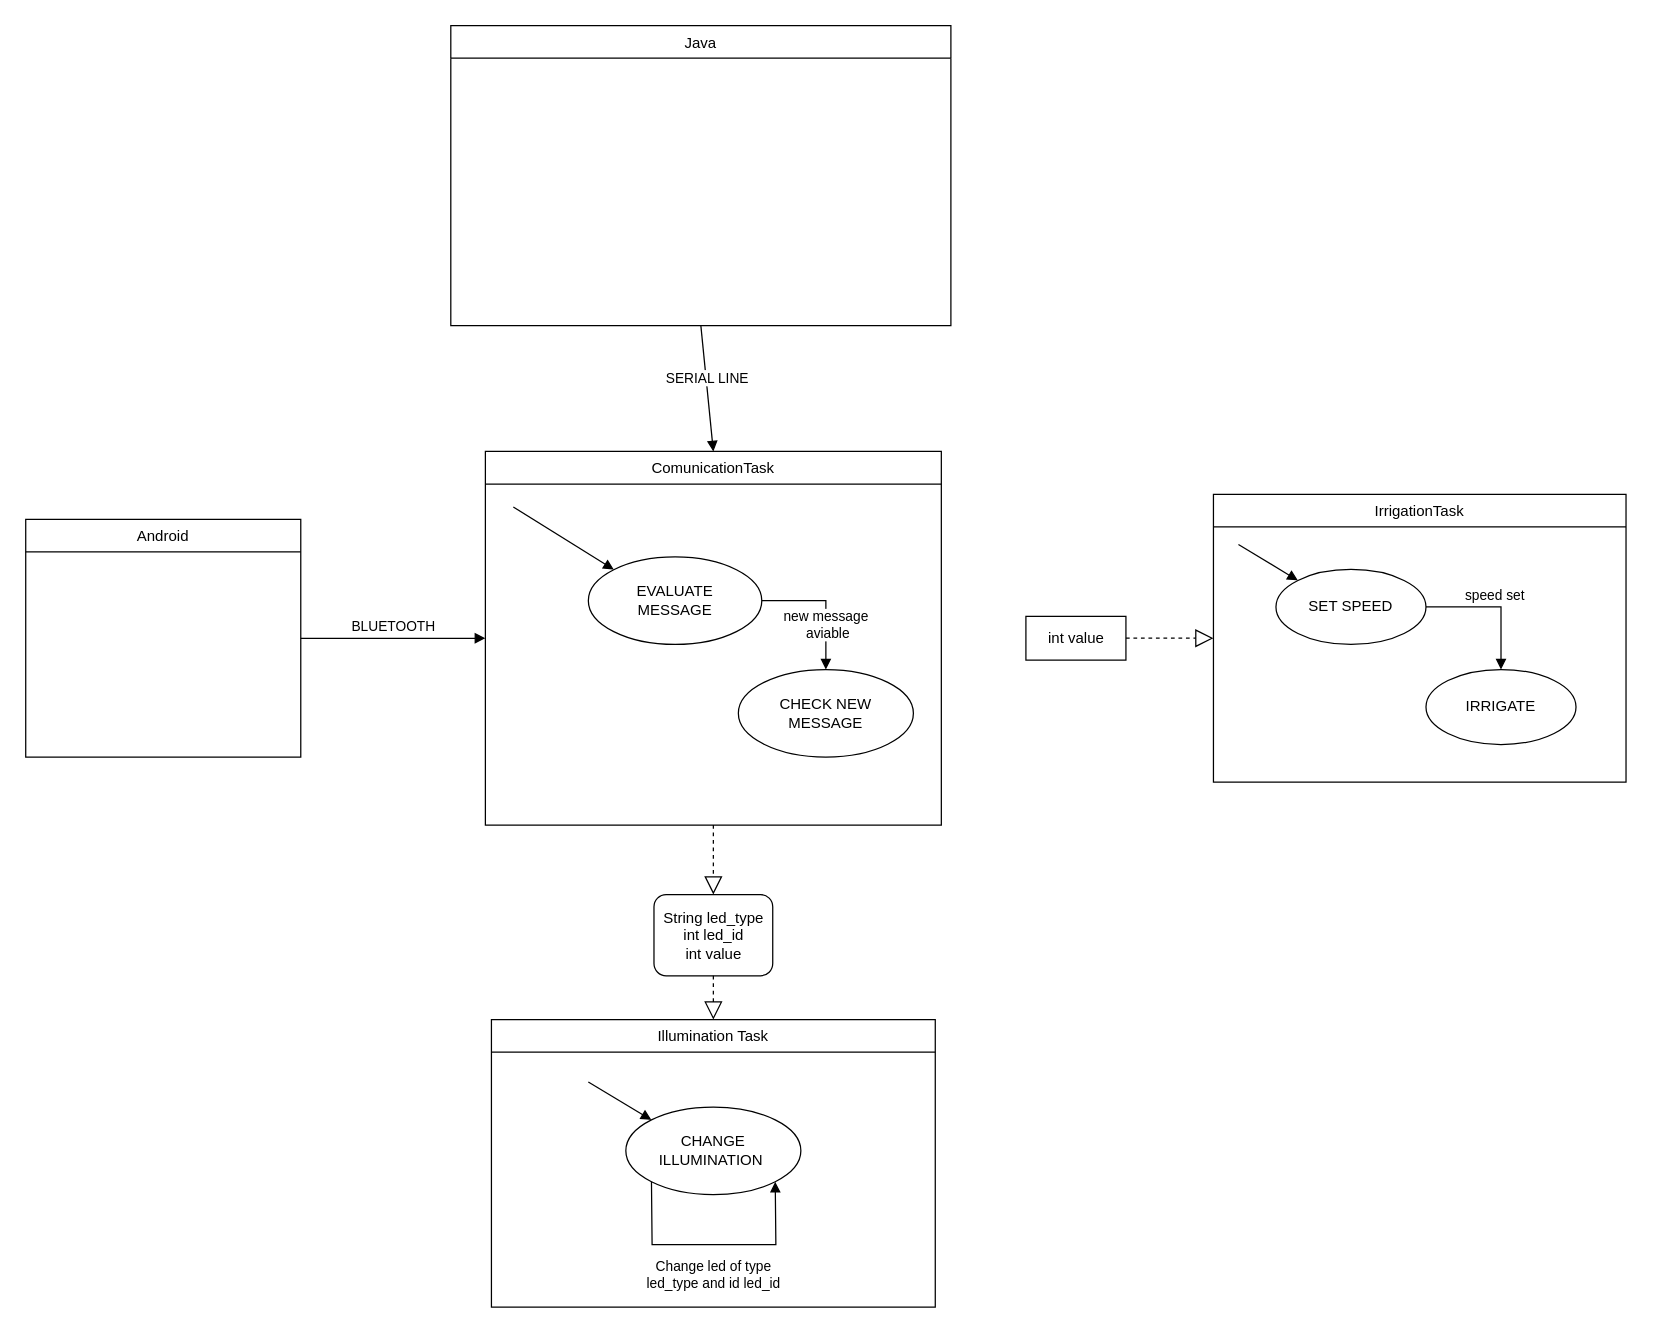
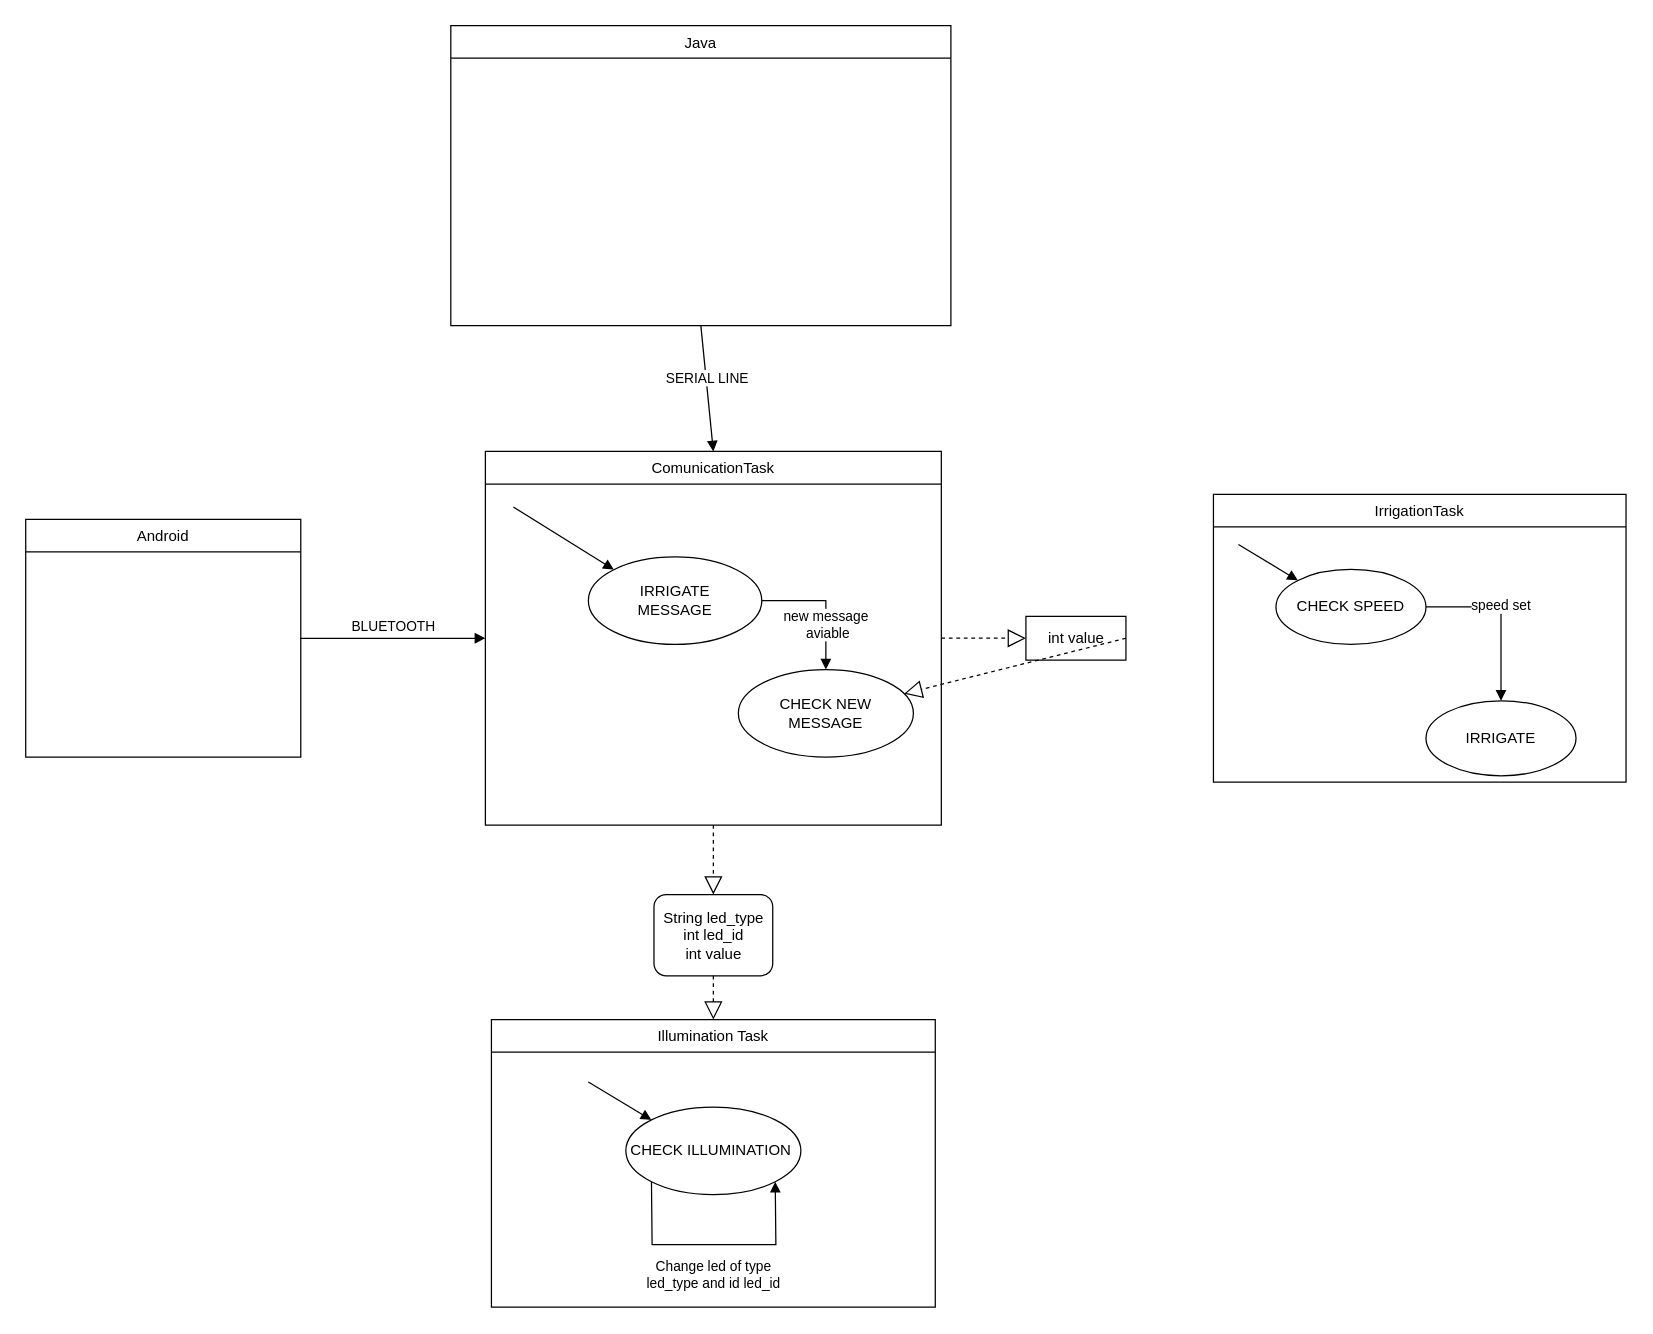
(675, 601) -> (675, 601)
(1351, 607) -> (1351, 607)
none -> (975, 638)
(1160, 638) -> (977, 675)
(1501, 707) -> (1501, 738)
(713, 1151) -> (713, 1151)
